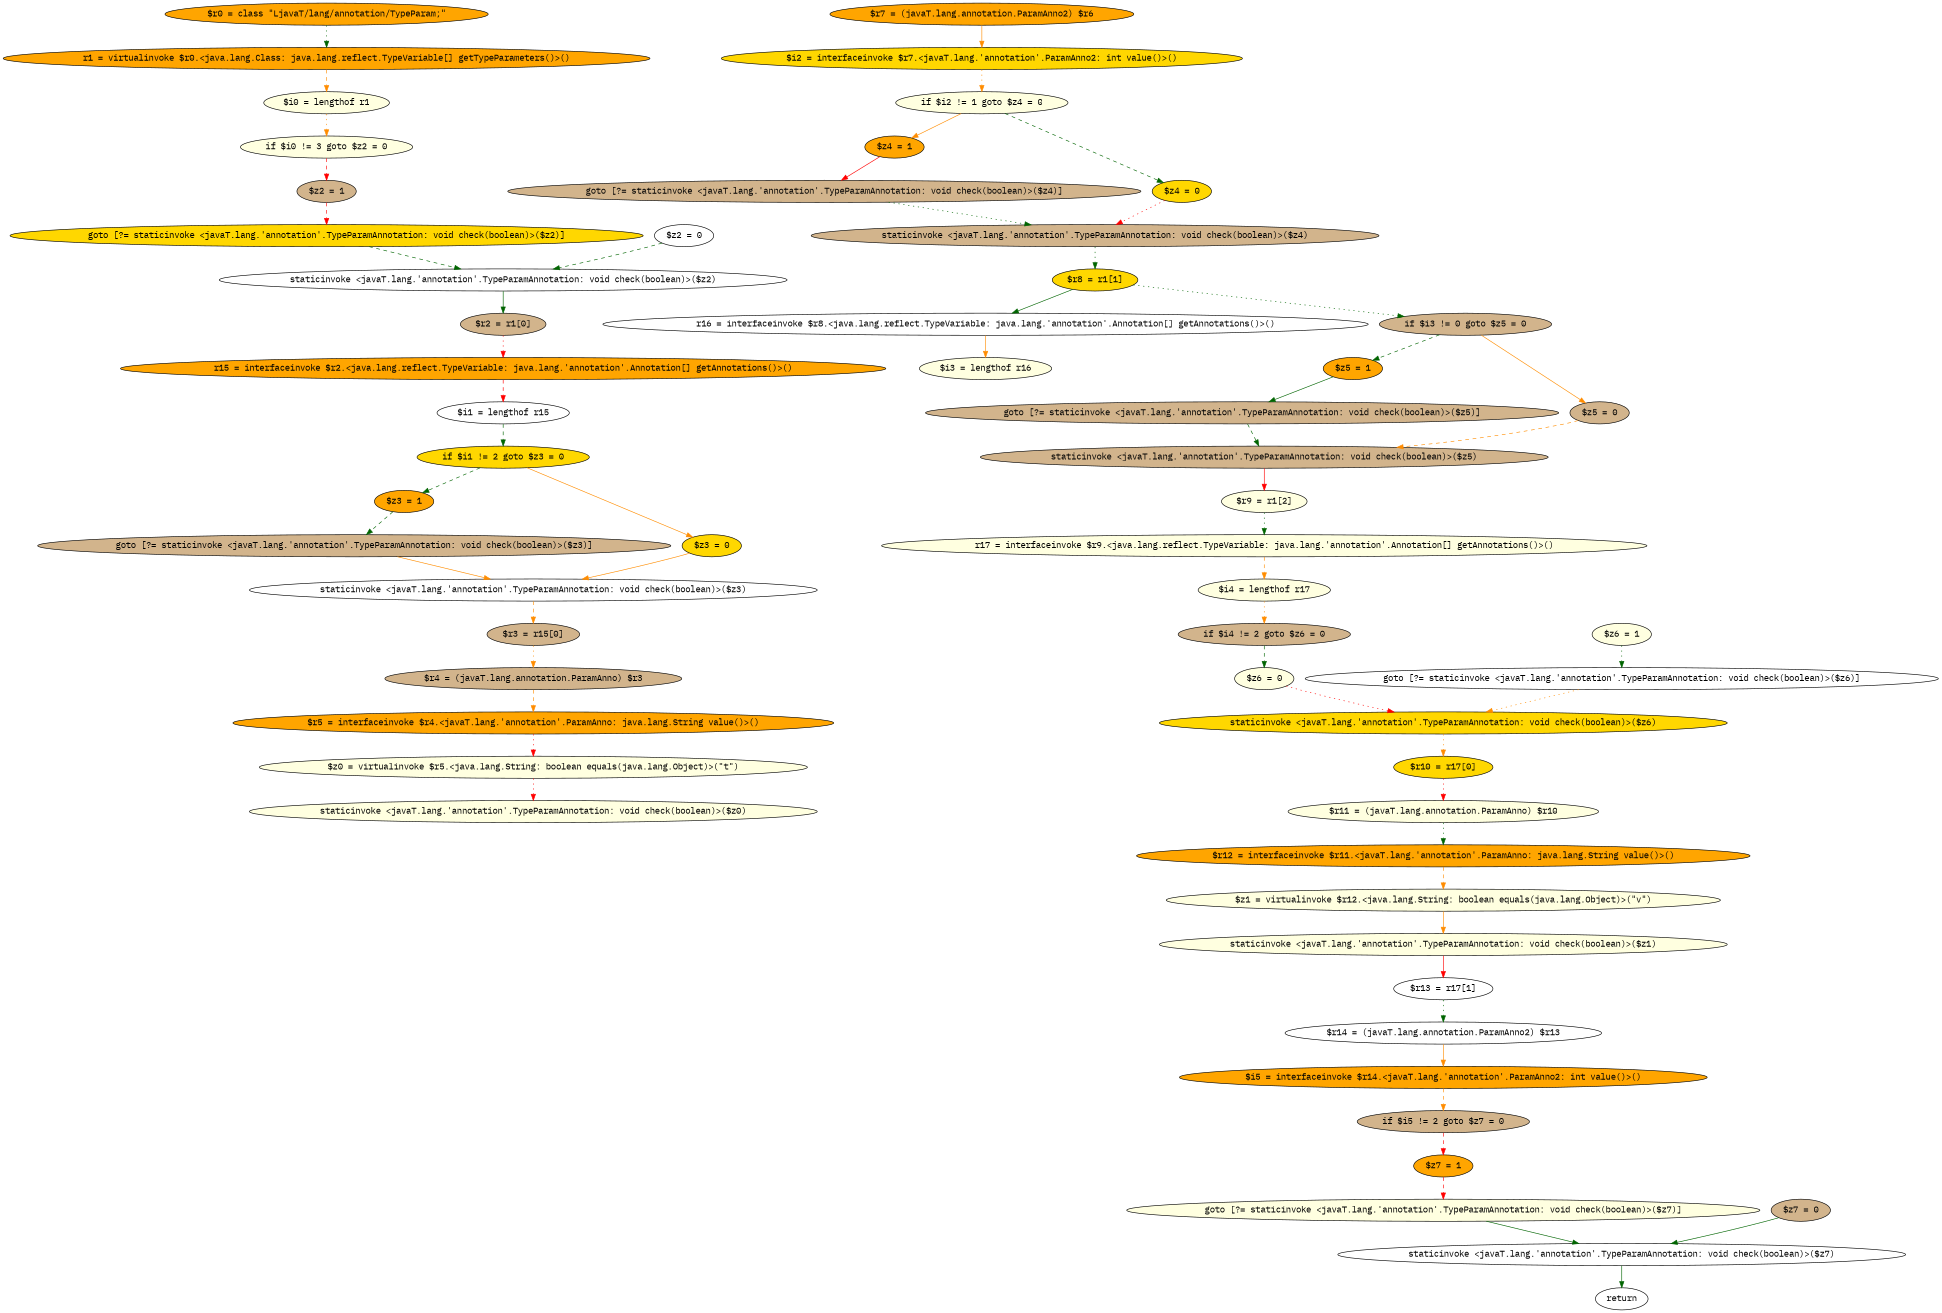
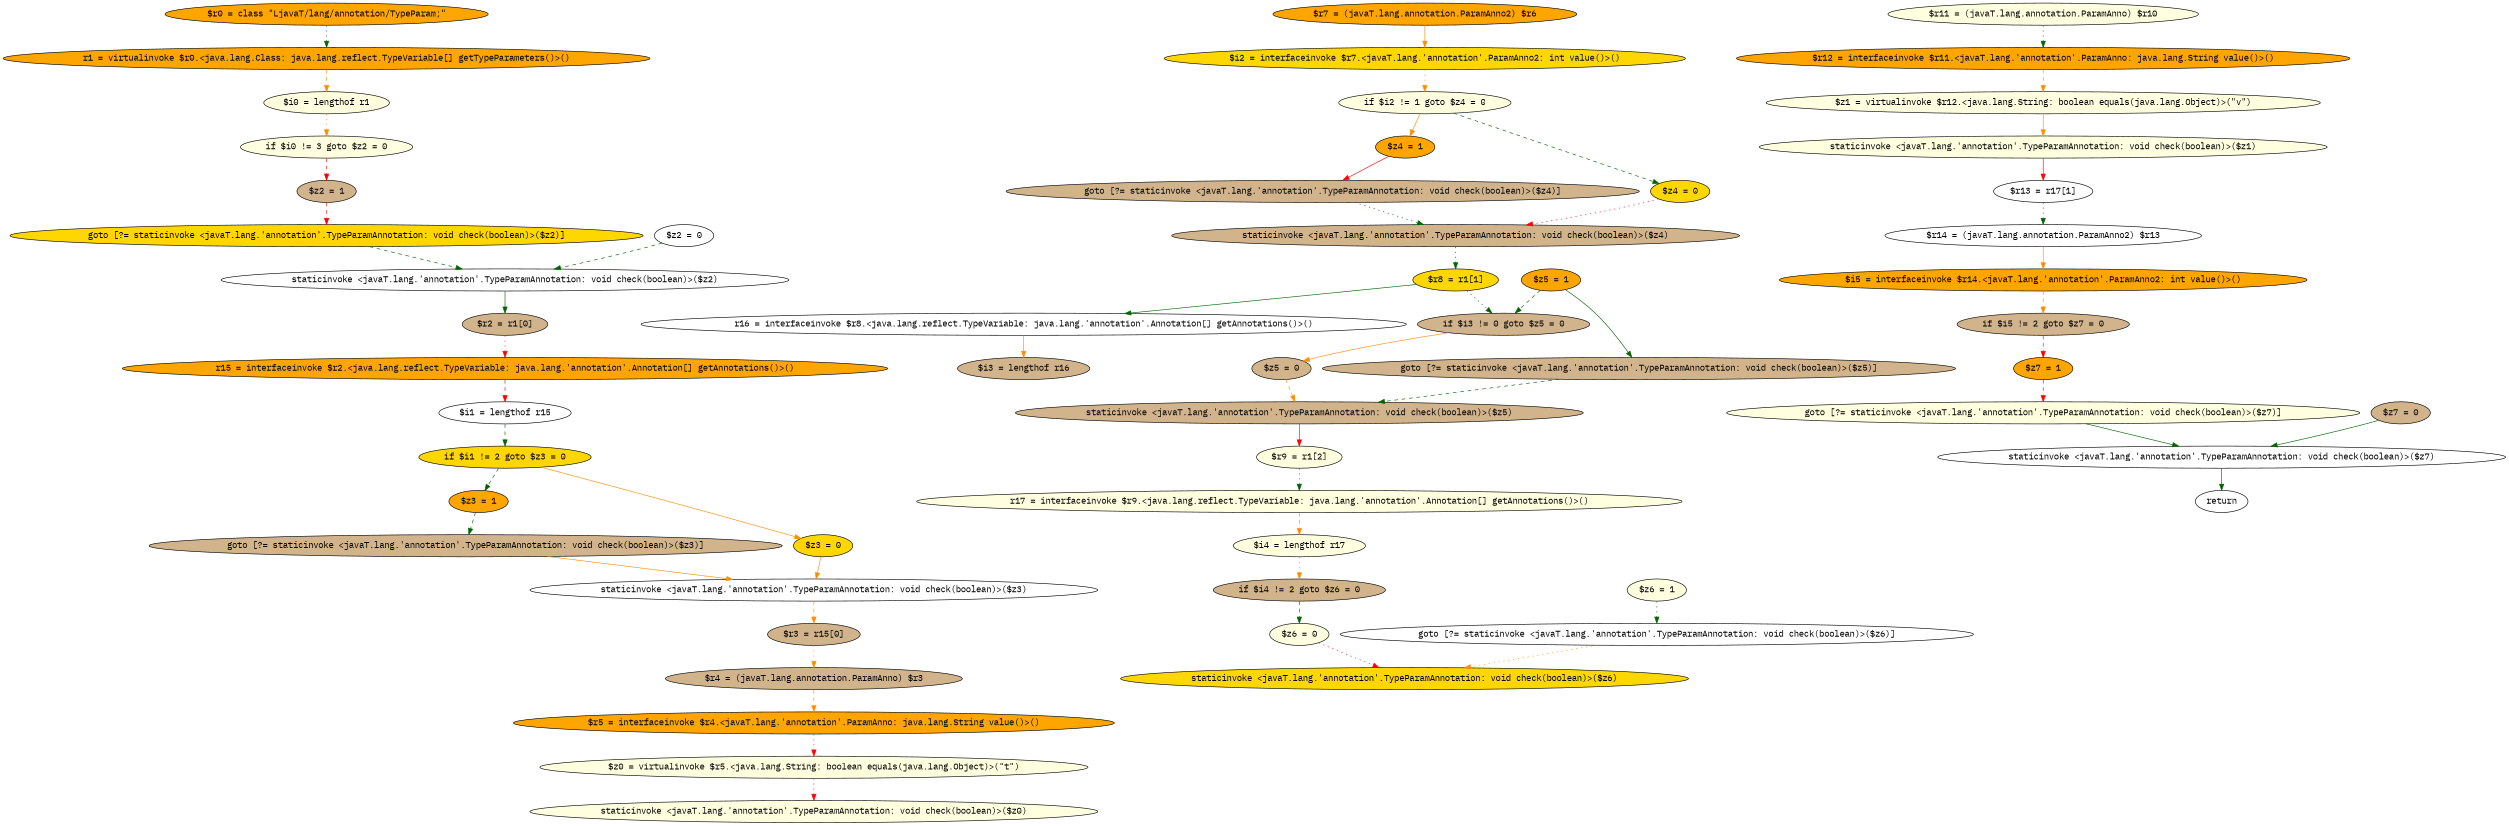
(1409, 346) -> (1530, 300)
(986, 369) -> (1024, 369)
(1443, 767) -> none
